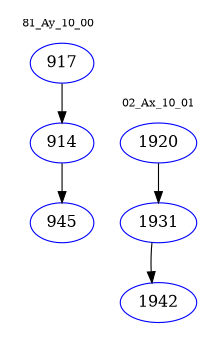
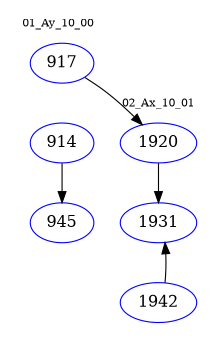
(58, 24) -> (58, 24)
(62, 98) -> (119, 103)
(151, 257) -> (166, 268)
